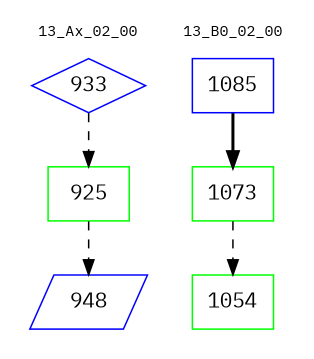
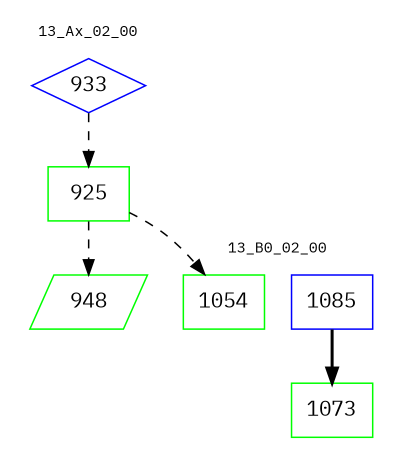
(233, 241) -> (149, 224)
(89, 302) -> (89, 302)
